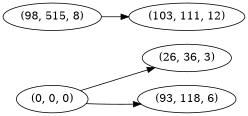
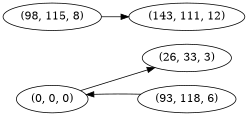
(52, 17) -> (52, 17)
(187, 17) -> (187, 17)
(187, 58) -> (187, 58)
(110, 104) -> (118, 94)
